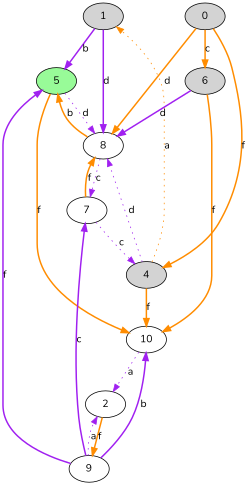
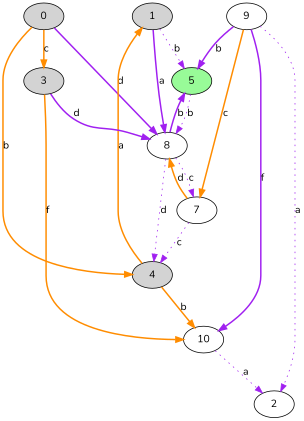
(82, 46) -> (170, 45)
(155, 80) -> (103, 78)
(107, 81) -> (162, 81)
(205, 81) -> (44, 81)
(86, 113) -> (191, 113)
(70, 122) -> (175, 116)
(164, 140) -> (118, 149)
(243, 146) -> (6, 146)
(90, 178) -> (181, 178)
(126, 214) -> (160, 207)
(37, 232) -> none
(5, 275) -> (219, 49)
(148, 307) -> (184, 307)
(76, 344) -> (223, 110)
(144, 404) -> (263, 178)
(98, 433) -> none
